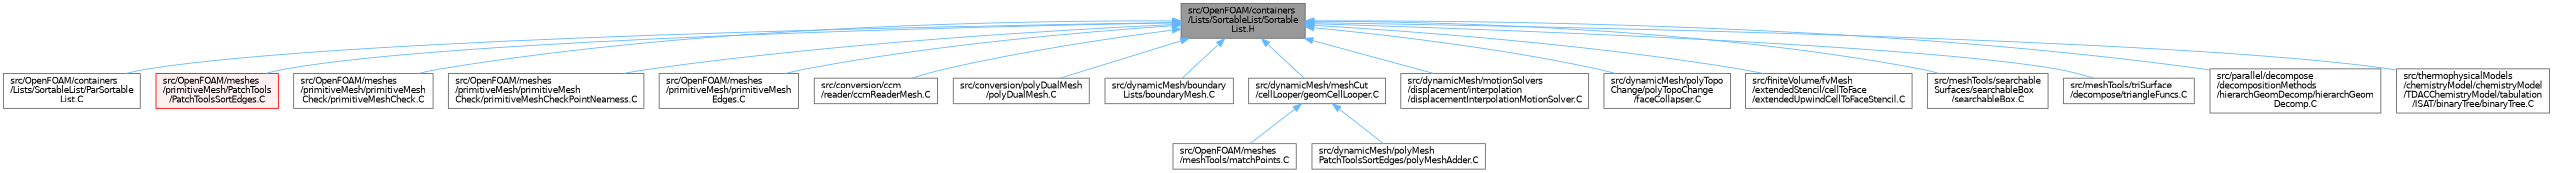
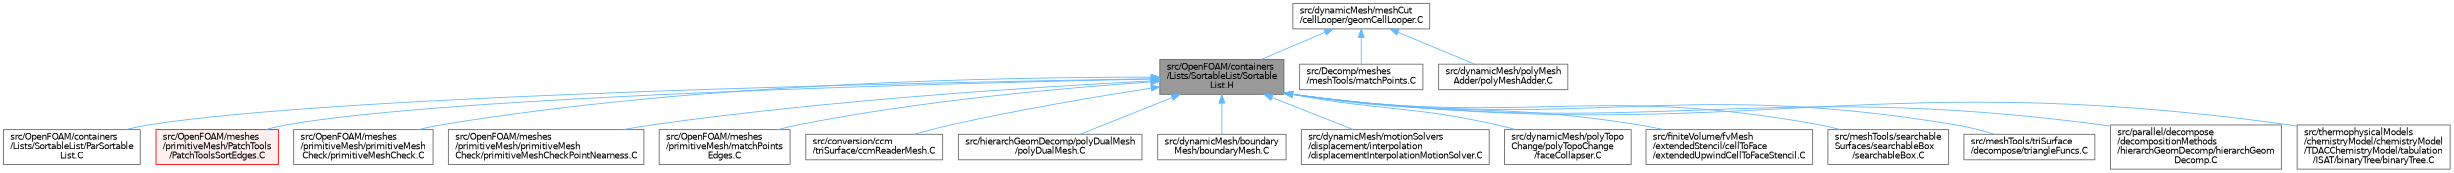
(1286, 61) -> (1293, 46)
(729, 91) -> (725, 147)
(876, 91) -> (874, 147)
(1021, 91) -> (1050, 147)
(1169, 91) -> (1222, 147)
(1235, 156) -> (1361, 77)
(1399, 156) -> (1503, 77)
